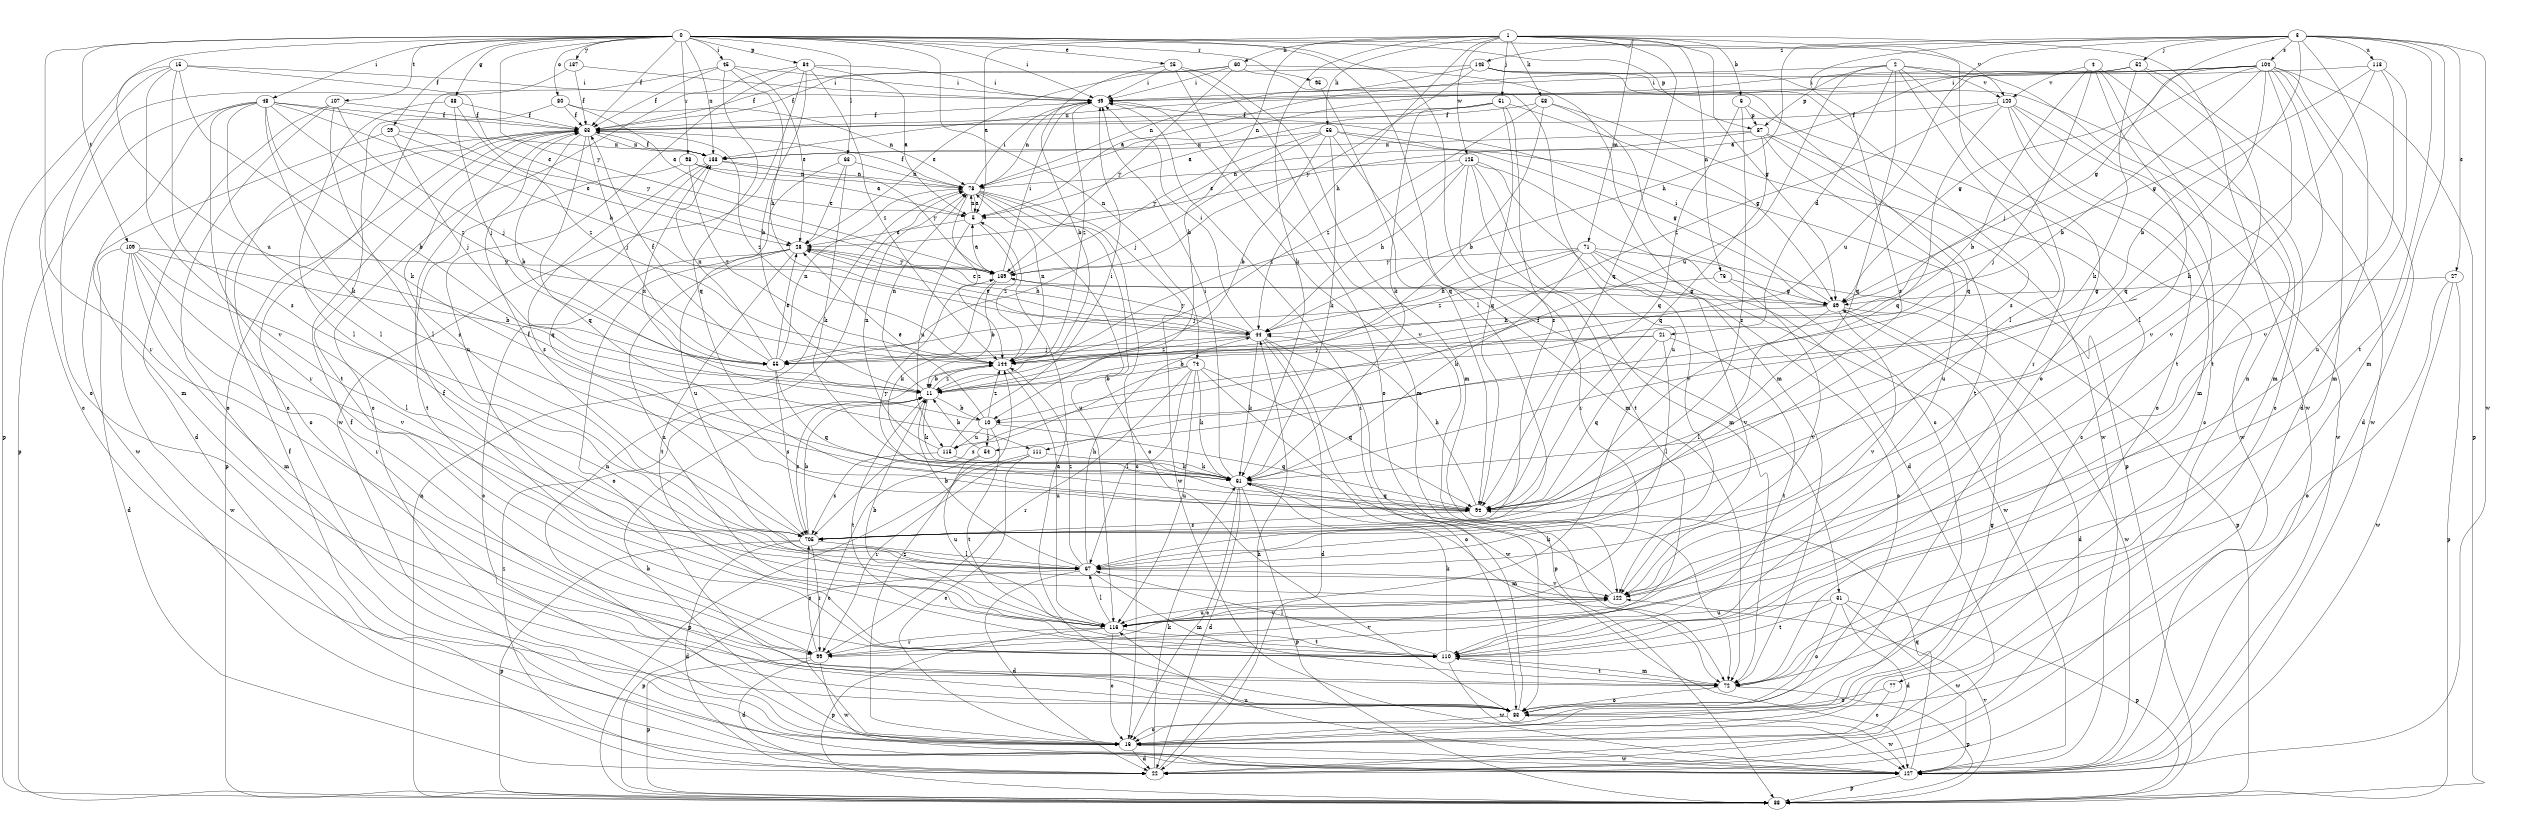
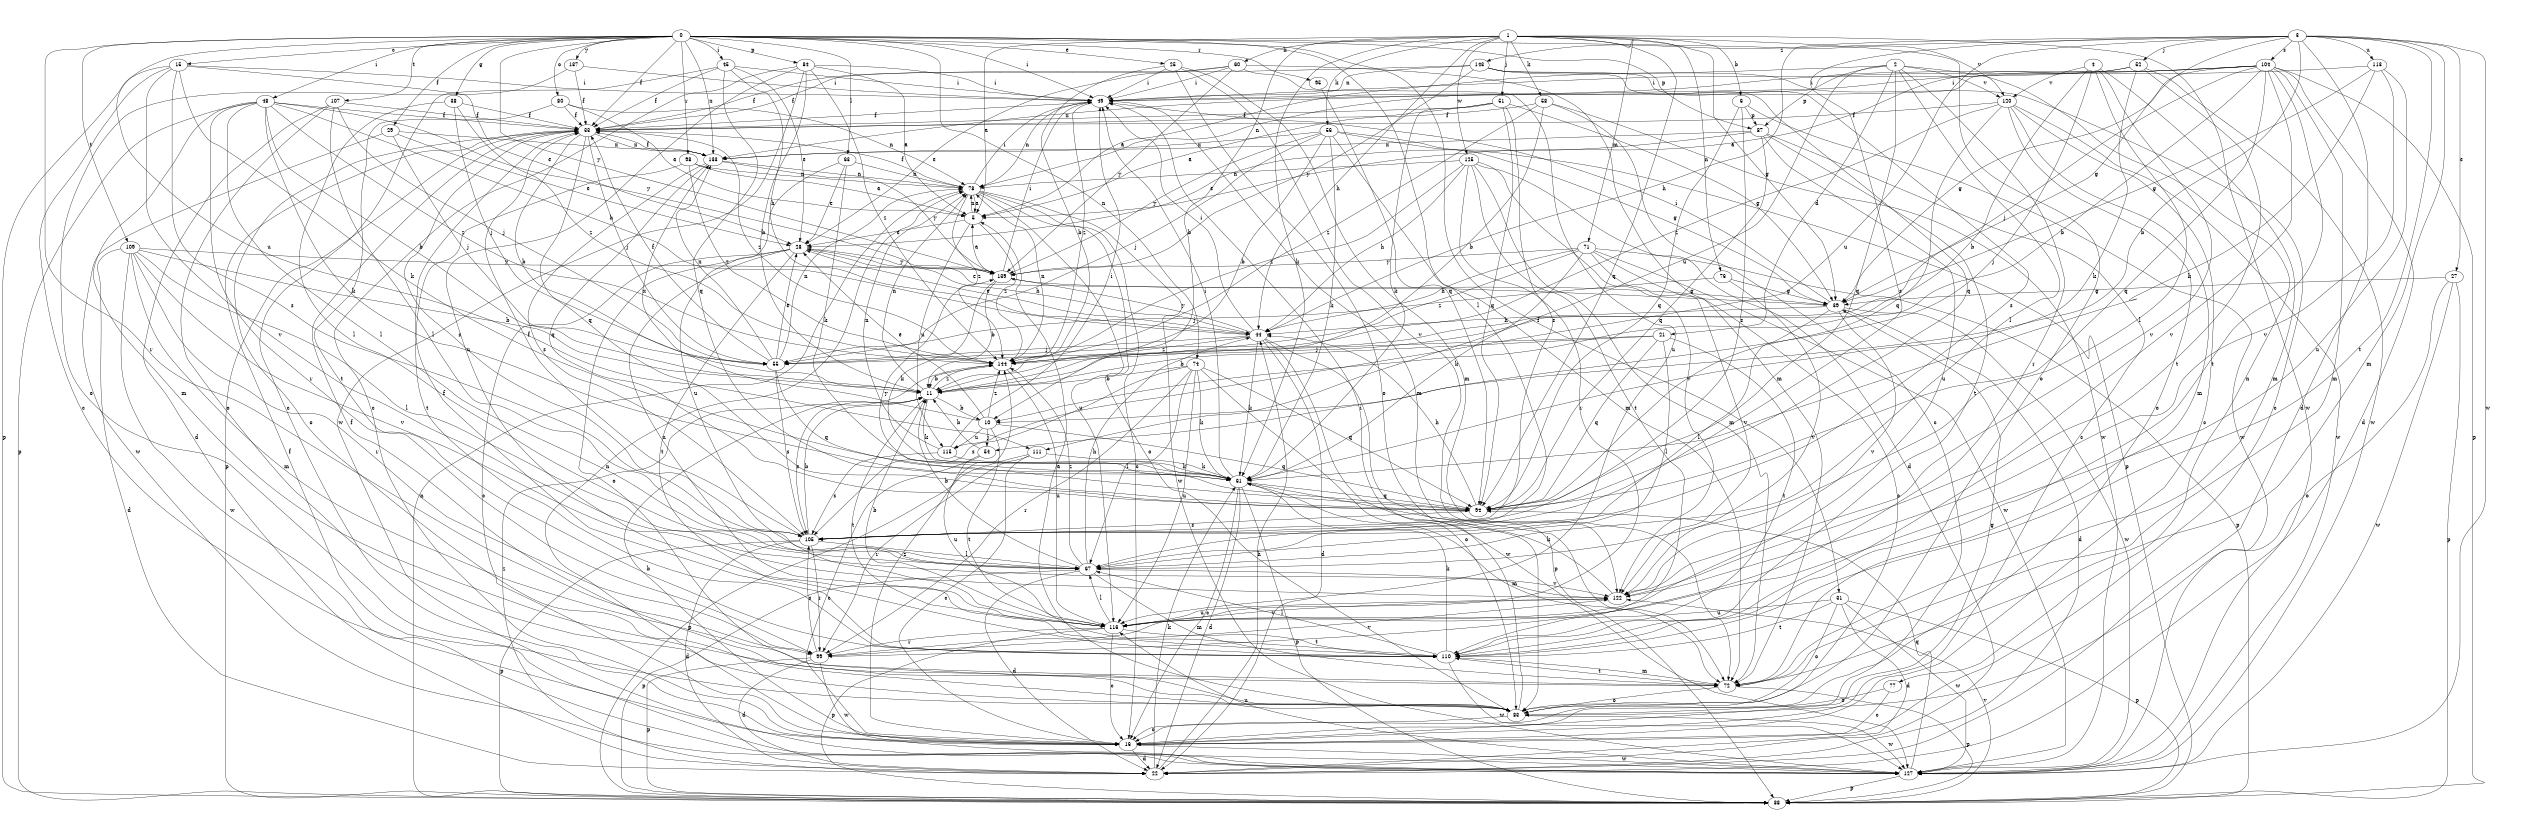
none -> (407, 47)
(1209, 107) -> (1305, 94)
(809, 540) -> (809, 540)
